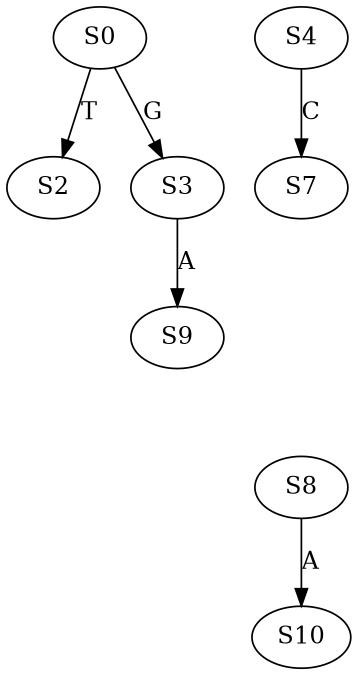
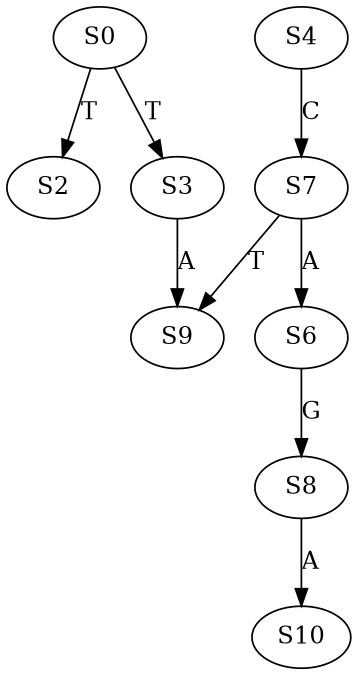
(153, 113) -> (153, 113)
none -> (245, 256)
none -> (301, 338)
